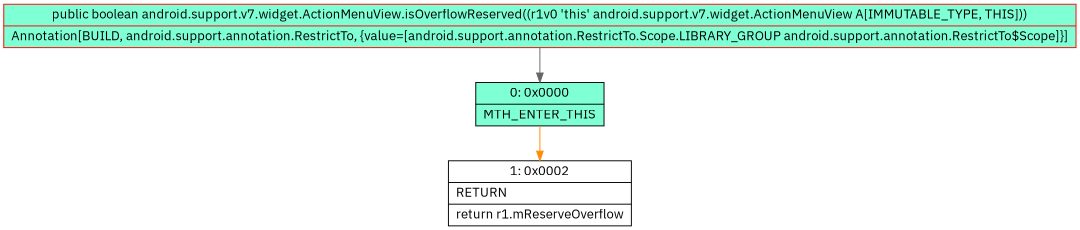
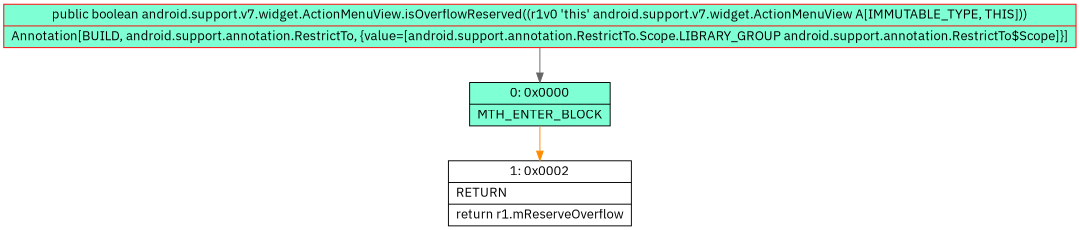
(540, 115) -> (540, 115)
